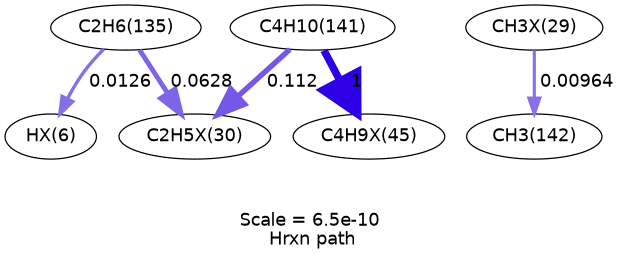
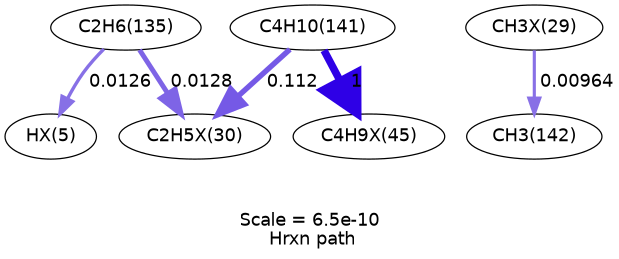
(199, 82) -> (199, 82)
(51, 137) -> (51, 137)
